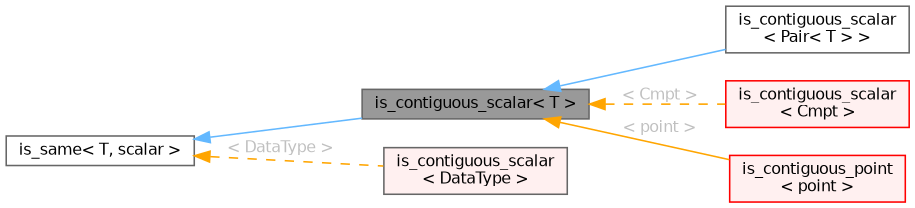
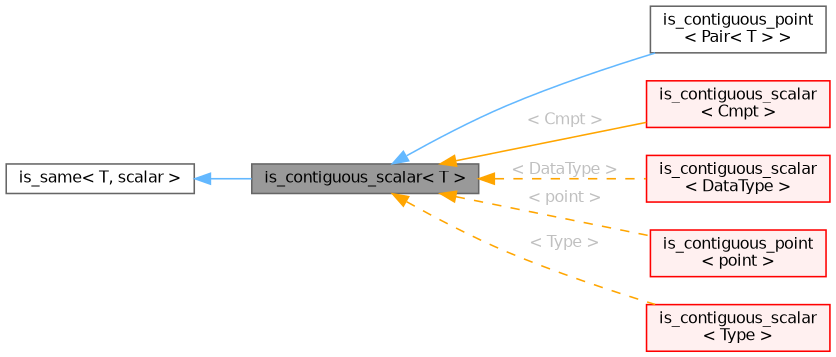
(817, 30) -> (738, 30)
(665, 104) -> (551, 142)
(645, 141) -> (553, 216)
(297, 161) -> (570, 179)
(476, 171) -> (738, 179)
none -> (738, 328)
